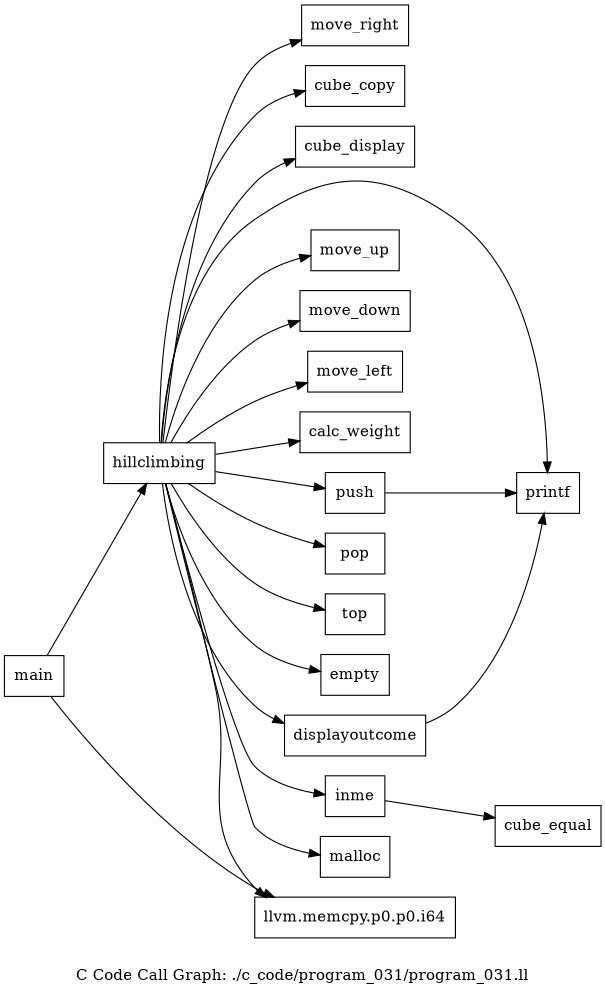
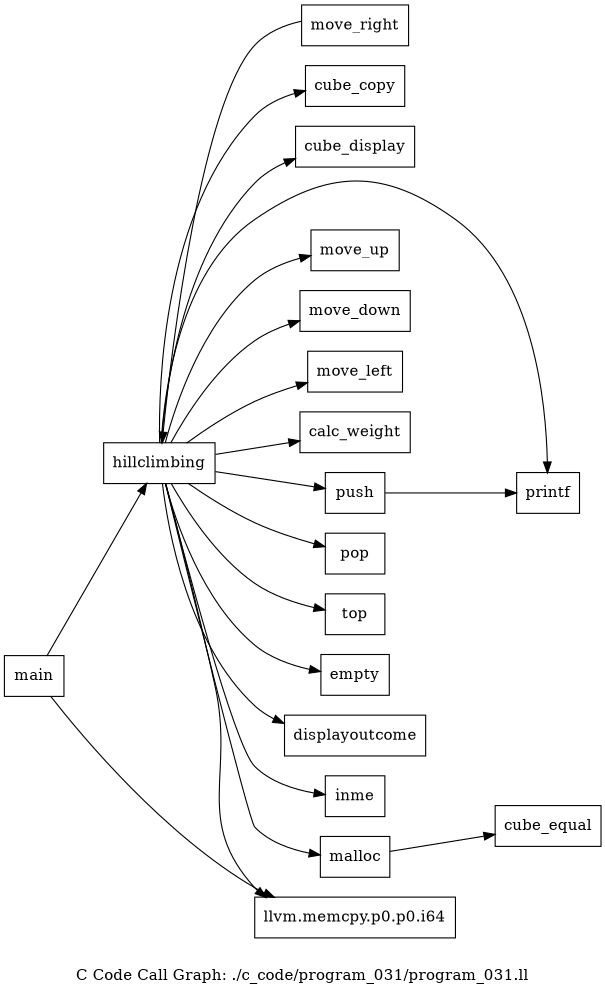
(194, 239) -> (204, 174)
(505, 637) -> none
(435, 808) -> (437, 844)
